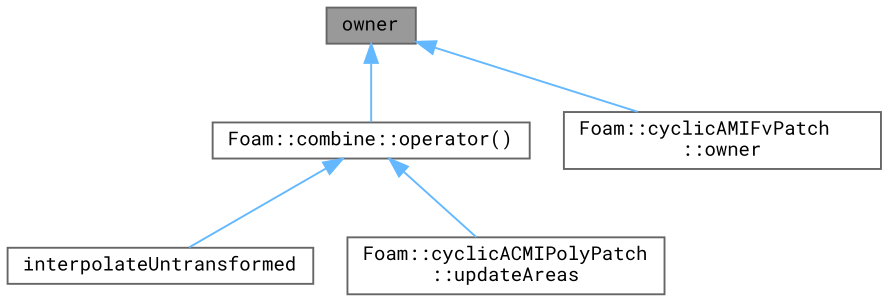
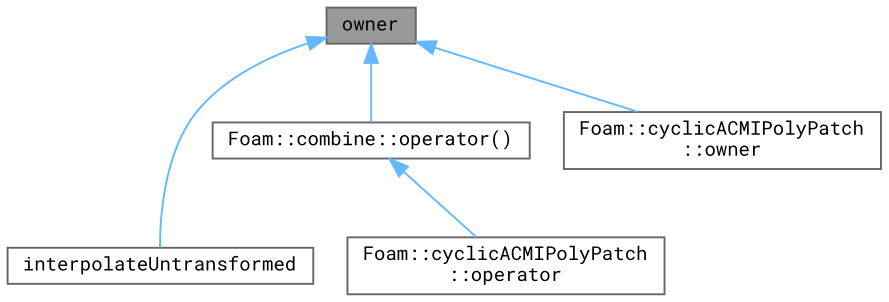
(722, 140) -> (722, 140)
(258, 208) -> (194, 116)
(506, 266) -> (506, 266)
